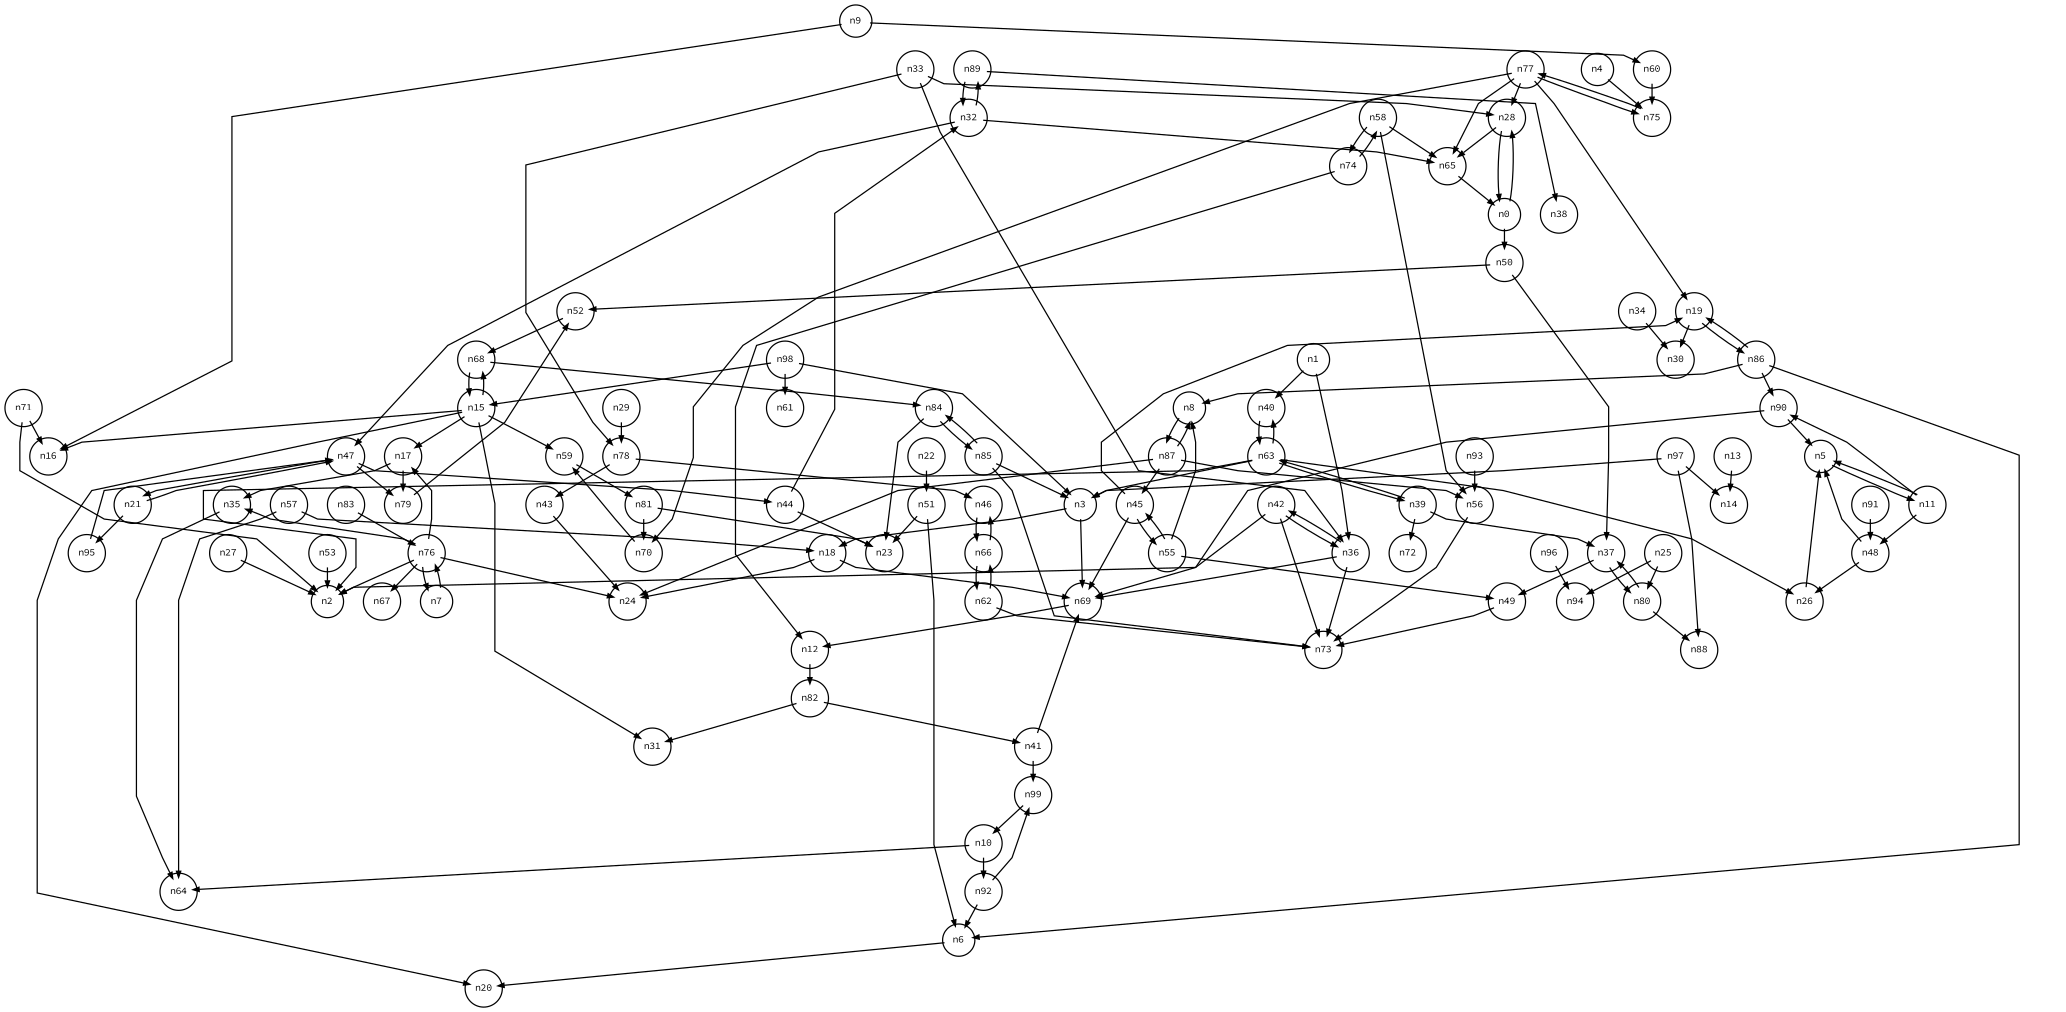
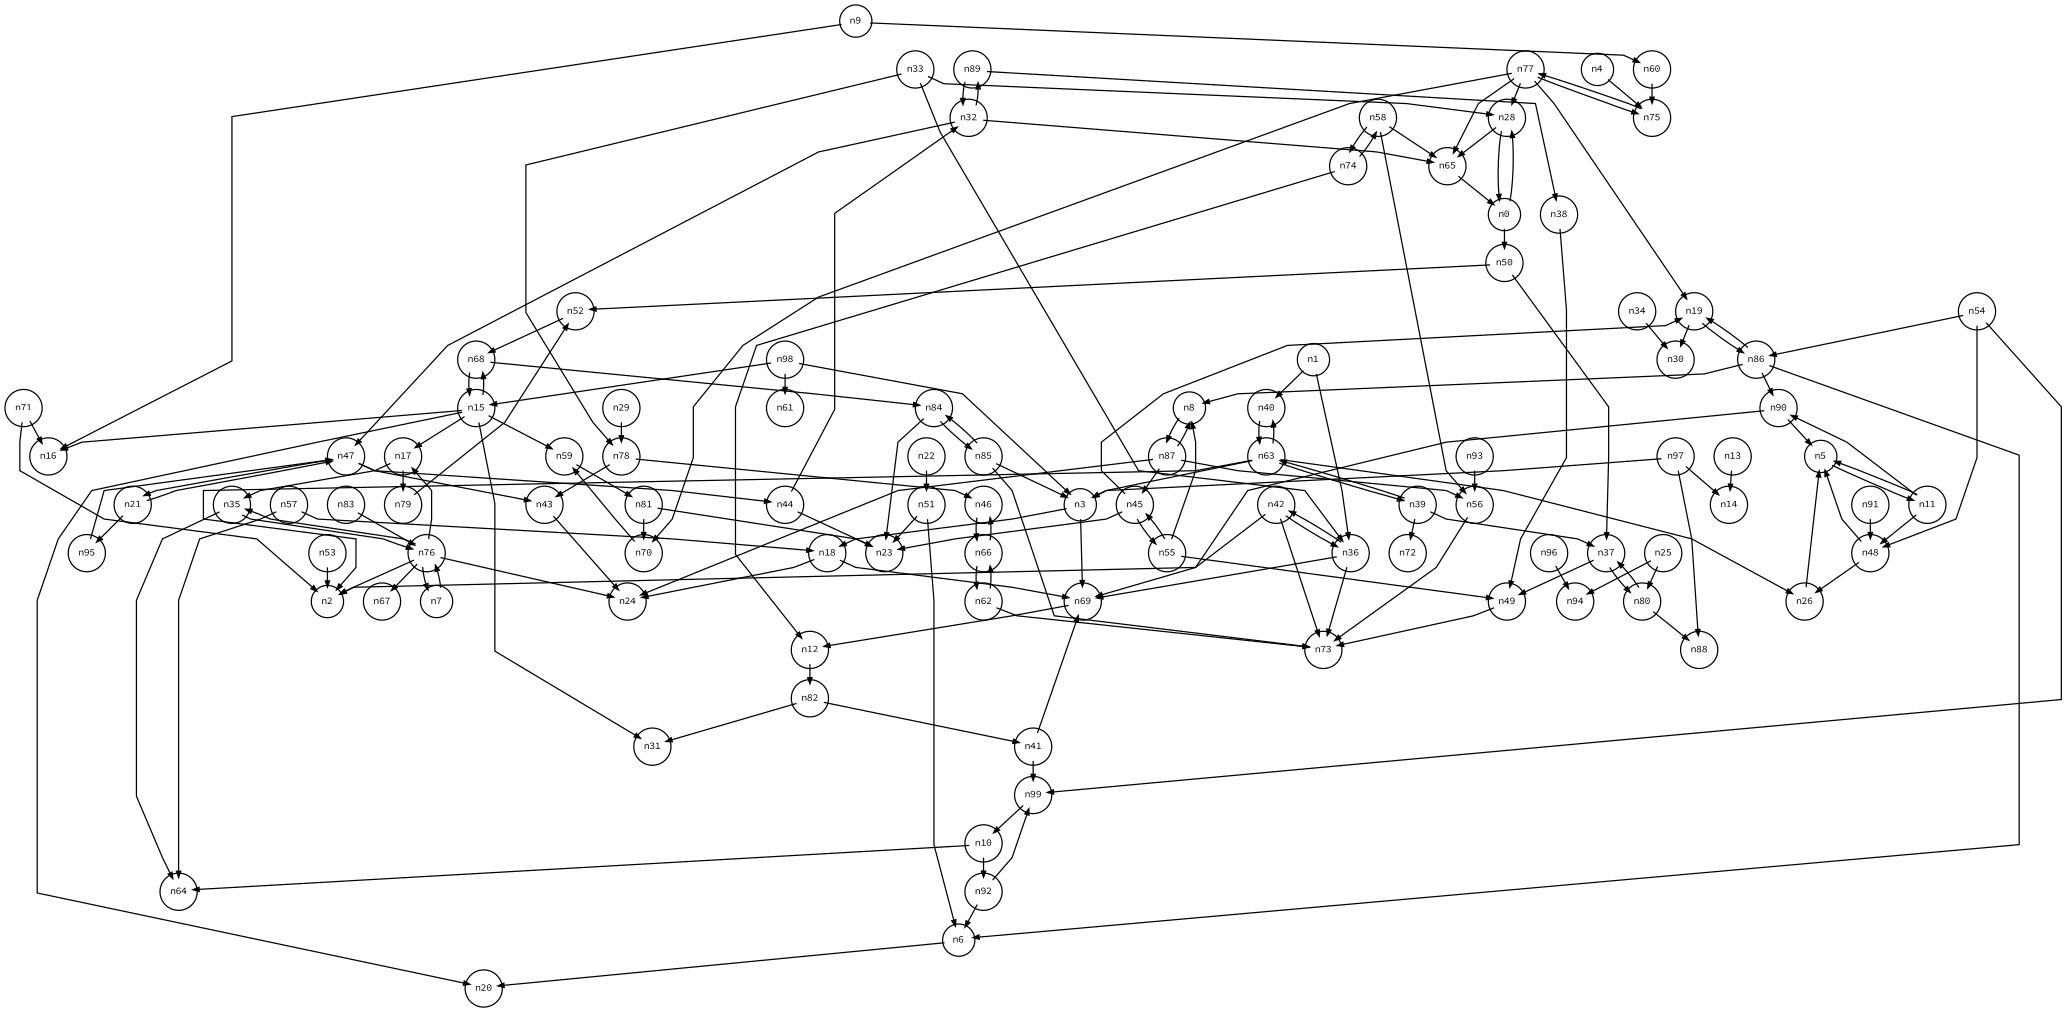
none -> (1977, 311)
none -> (1566, 411)
(372, 479) -> (441, 484)
none -> (324, 530)
(1110, 550) -> (1014, 531)
(228, 553) -> none
